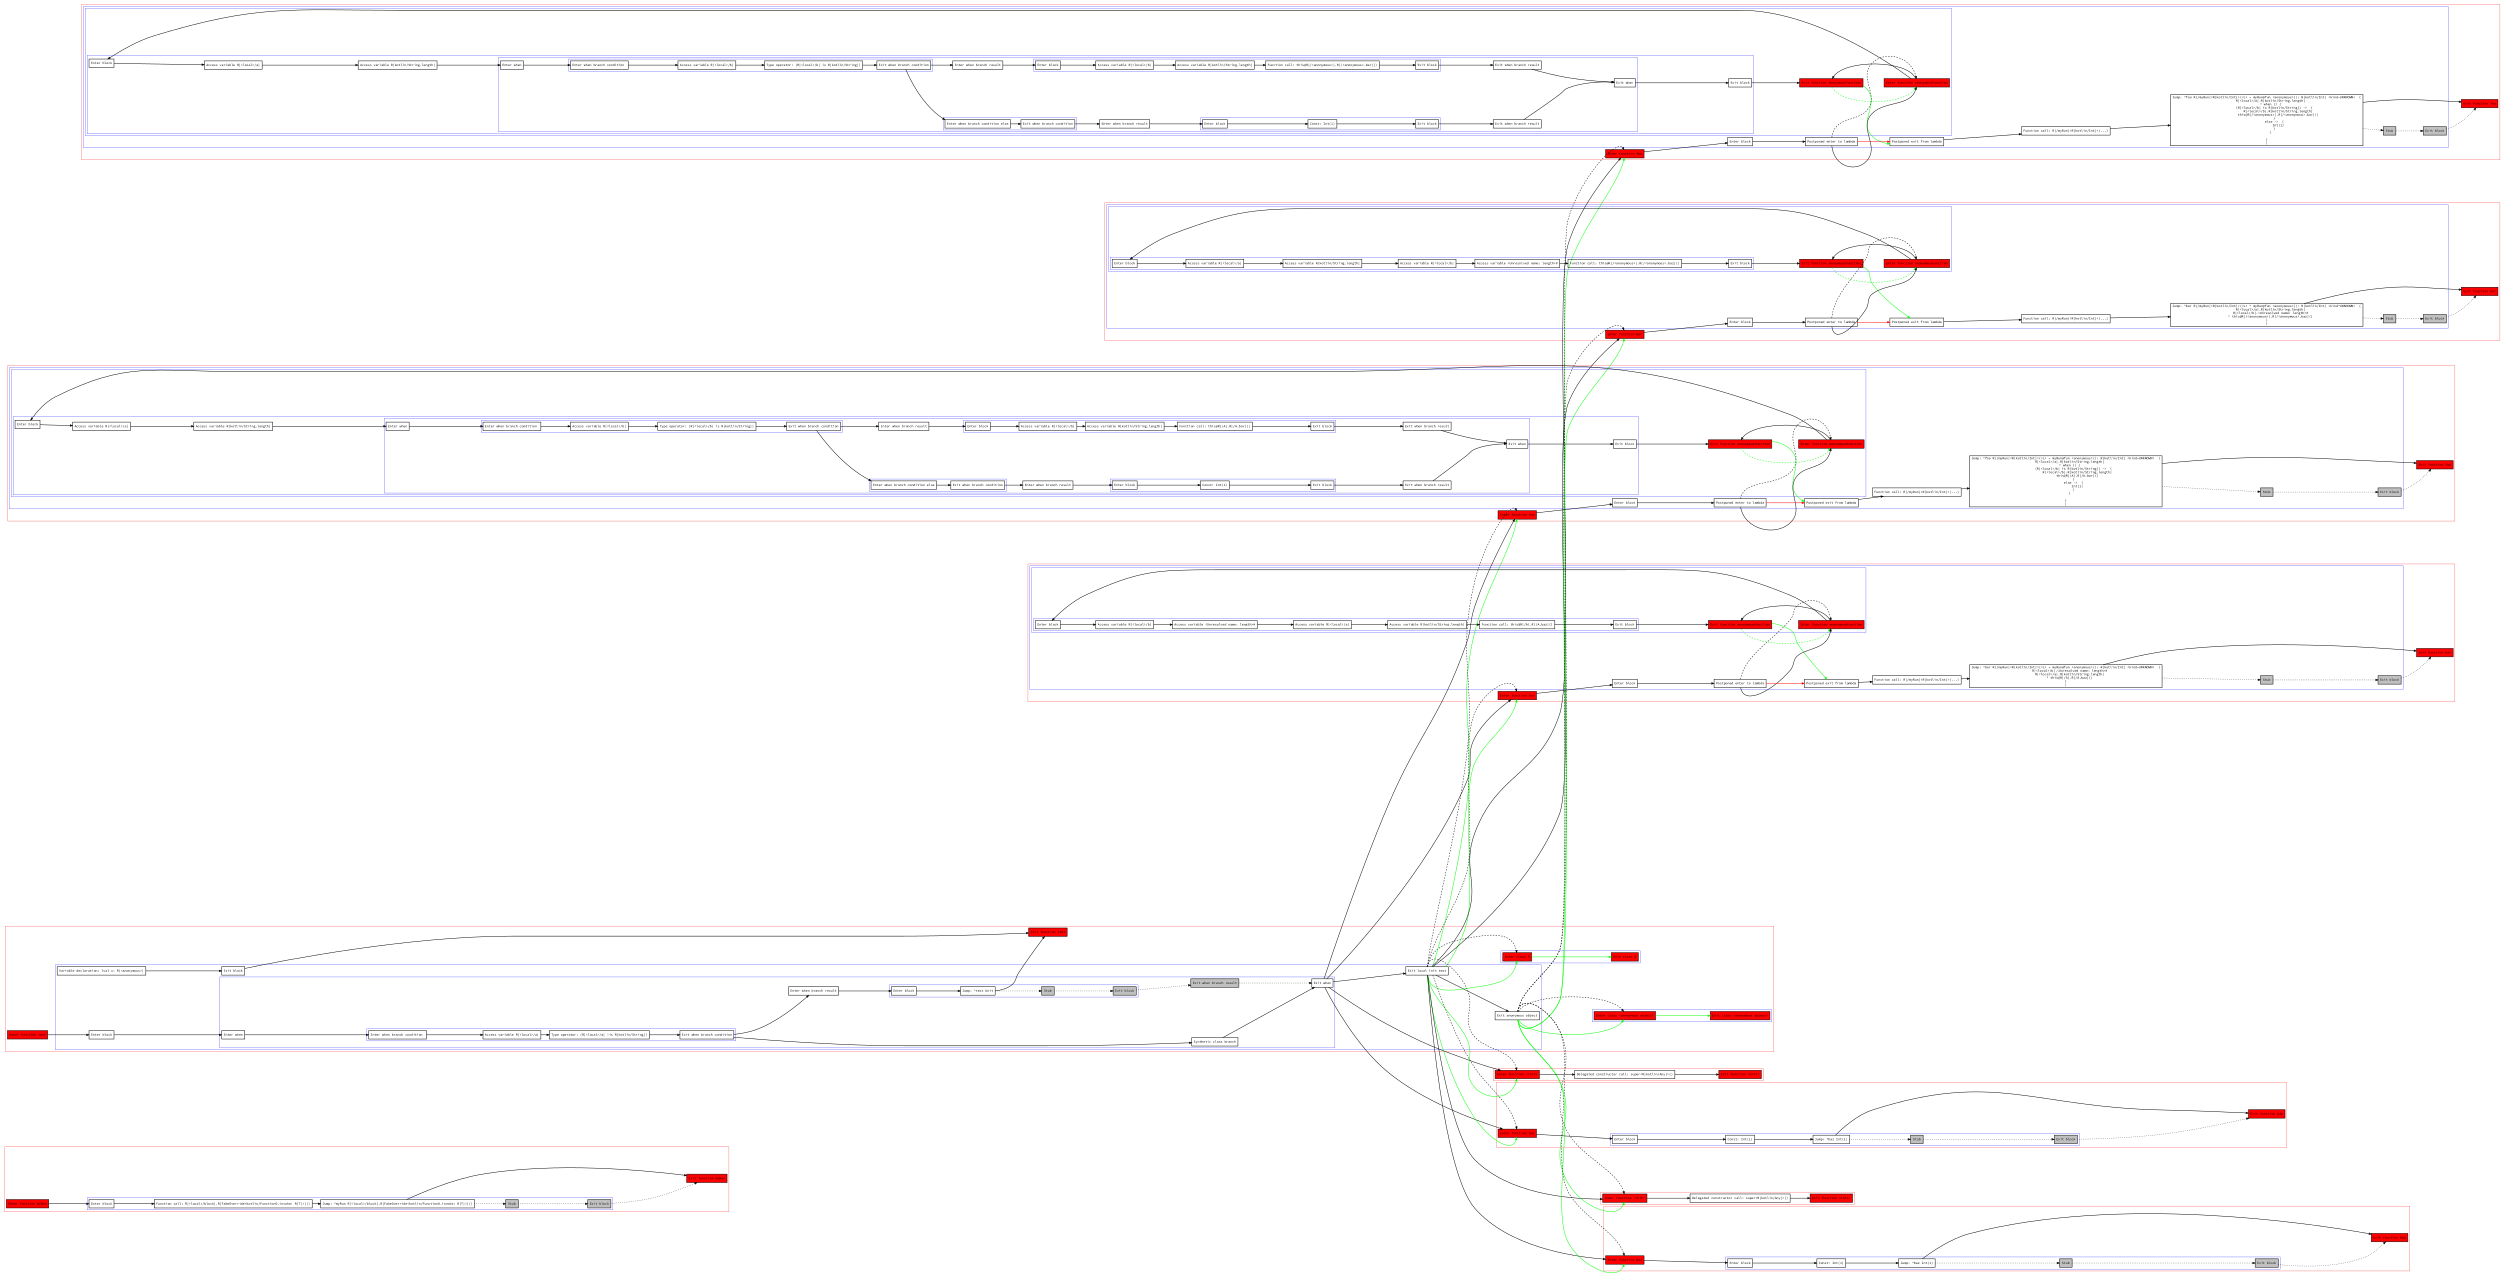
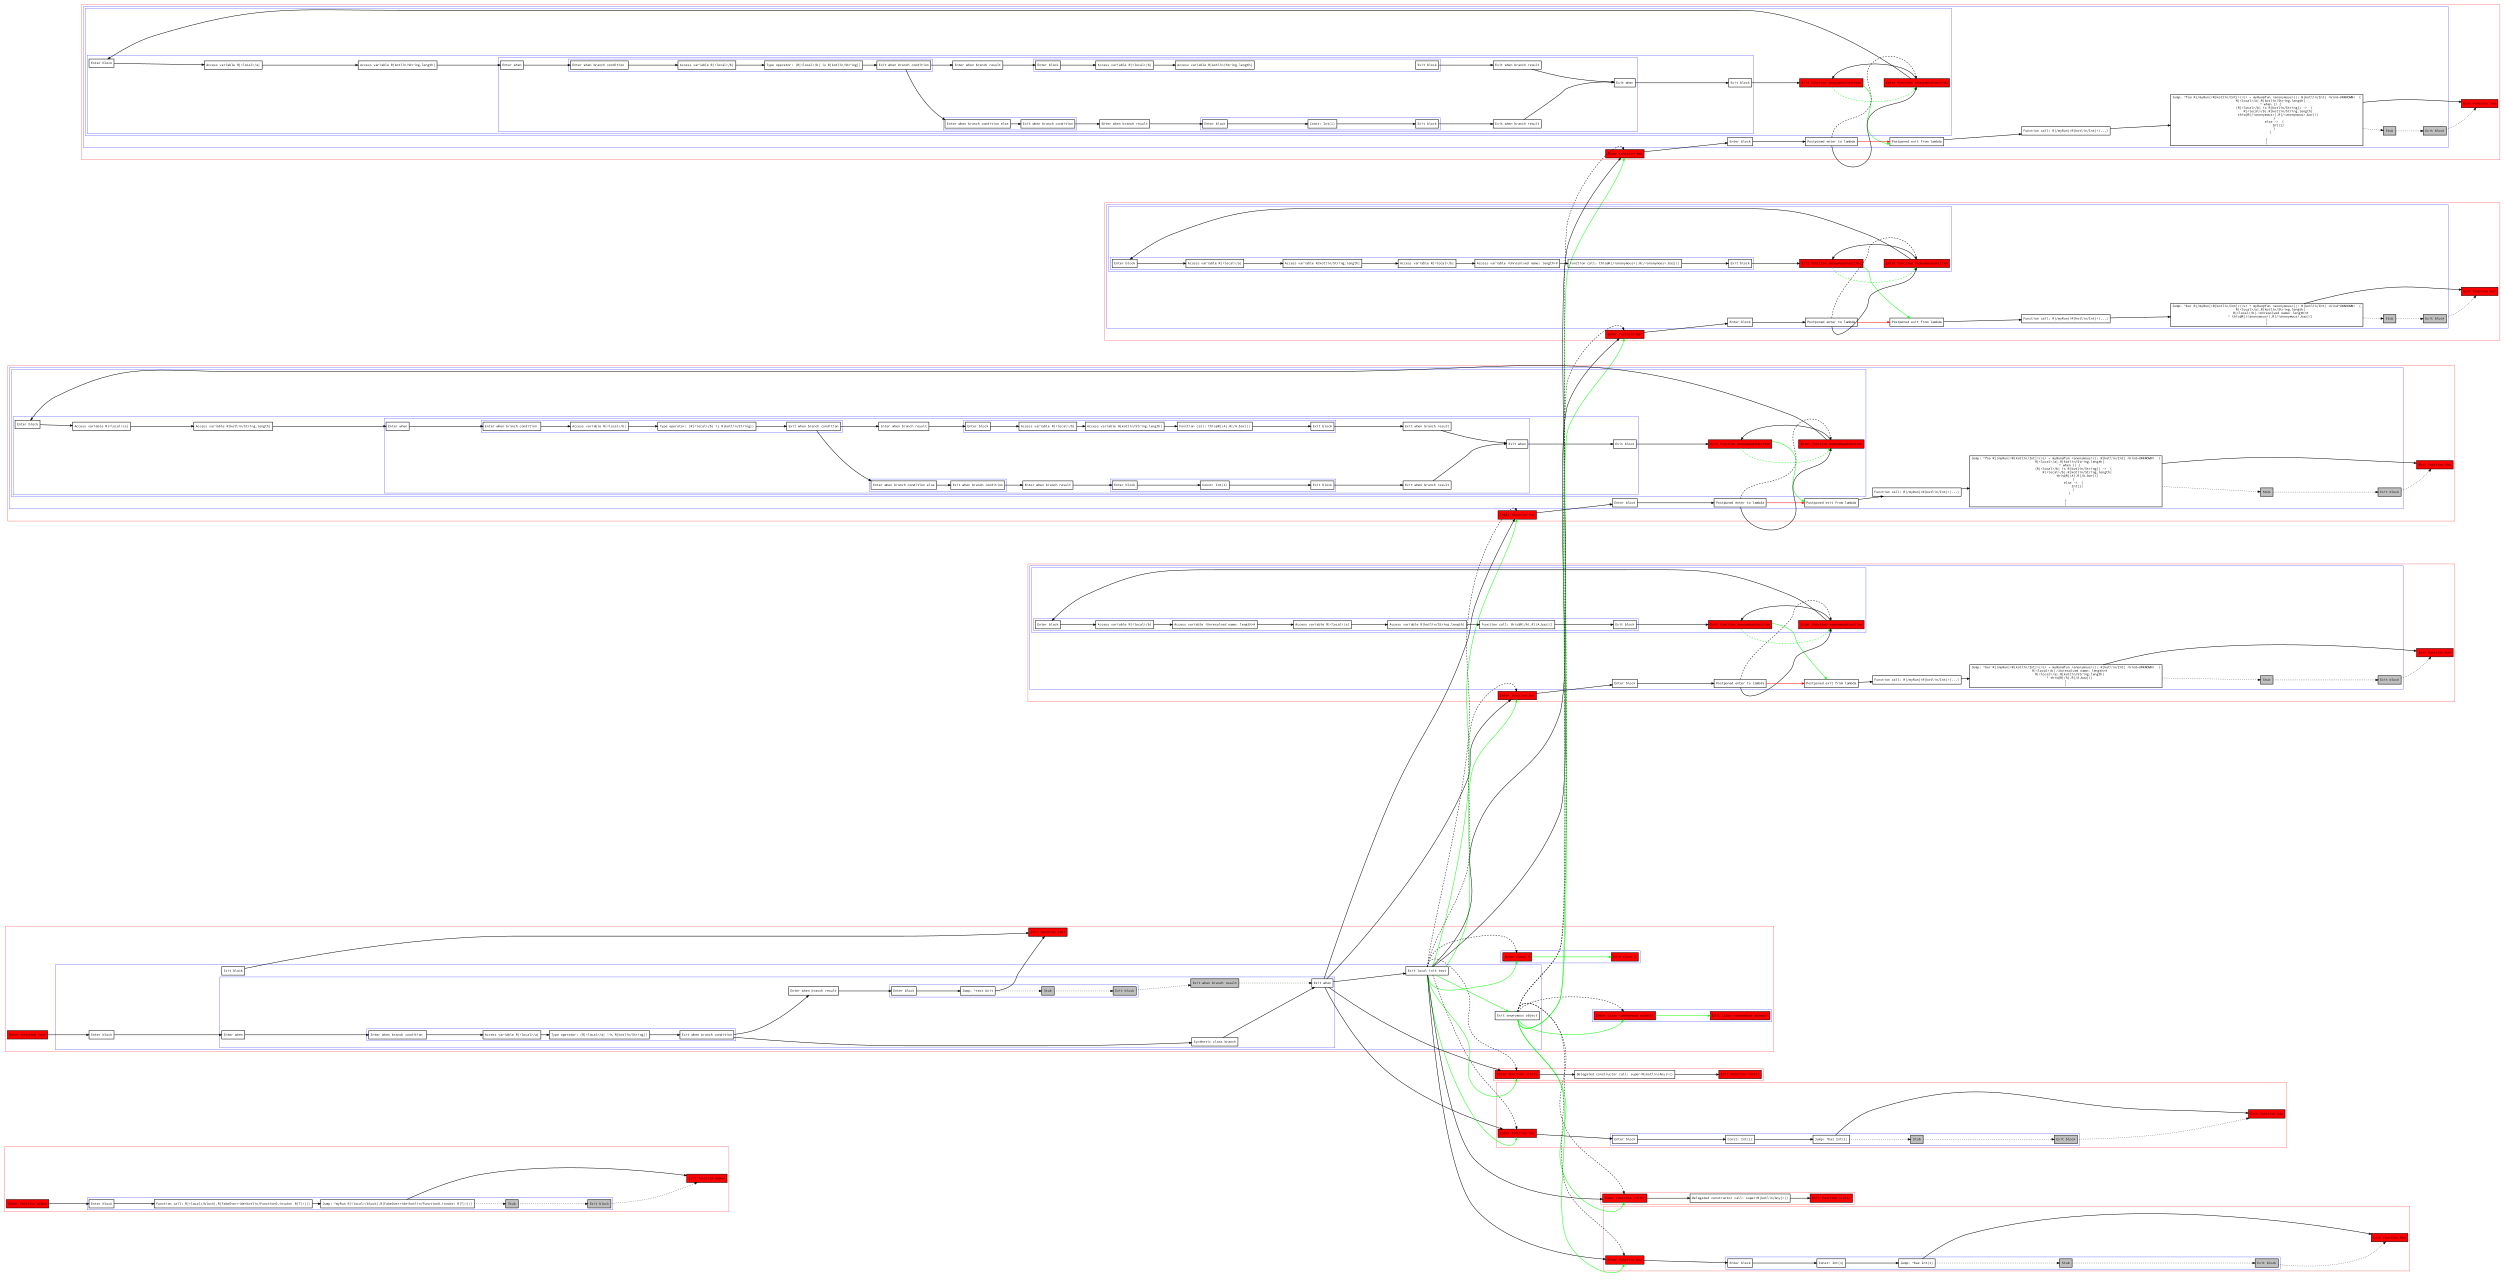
(1322, 65) -> none
(102, 971) -> none
(1471, 993) -> (1471, 993)
